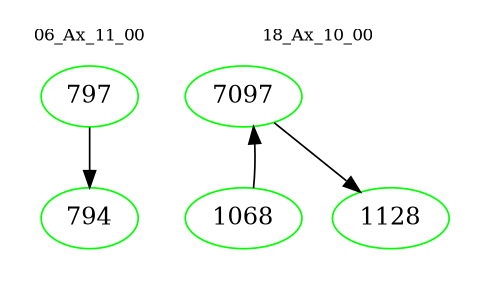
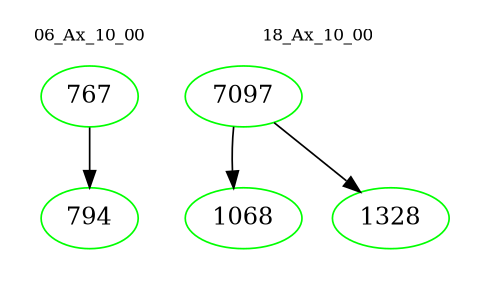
(90, 36) -> (90, 36)
(90, 96) -> (90, 96)
(255, 166) -> (232, 149)
(391, 218) -> (391, 218)
